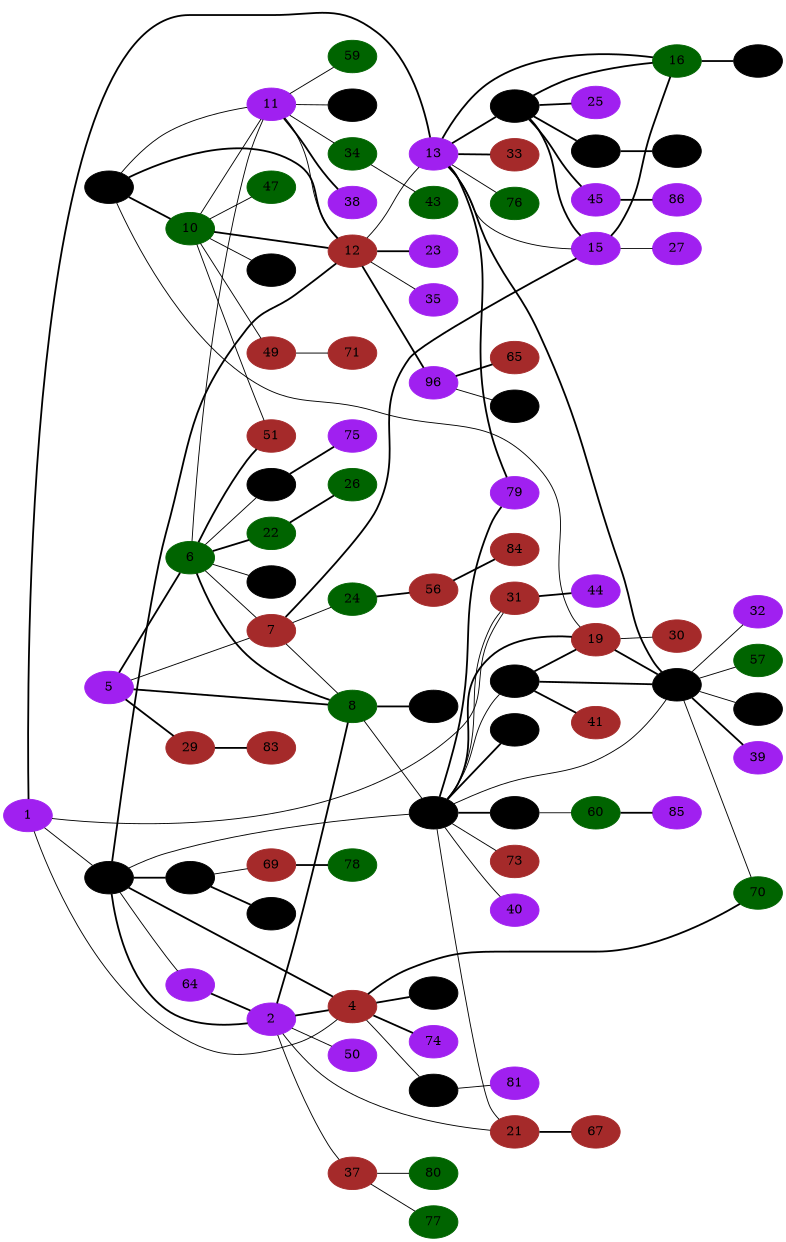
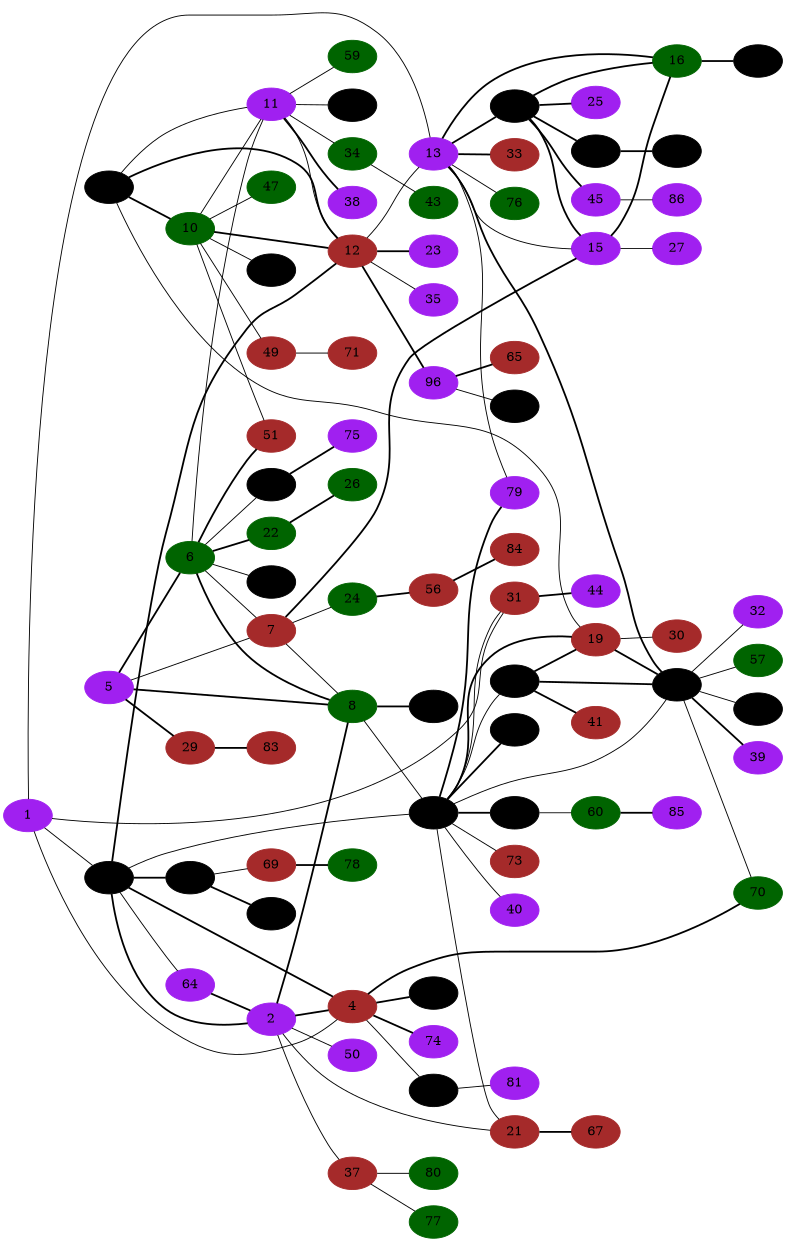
(639, 200) -> (639, 200)
(66, 229) -> (66, 229)
(481, 320) -> (481, 320)
